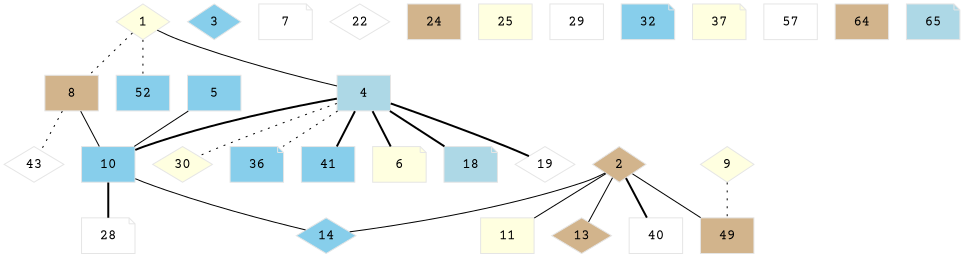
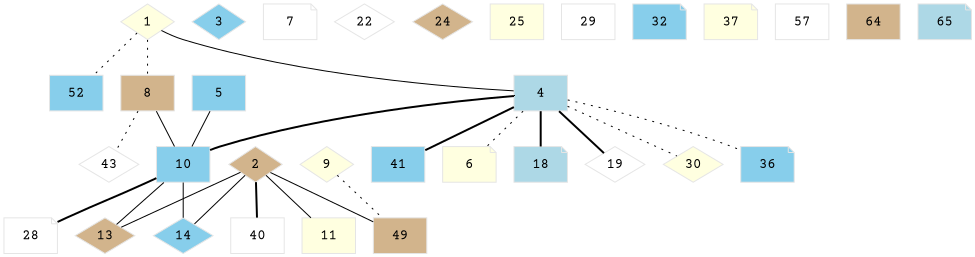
(434, 22) -> (443, 22)
(382, 129) -> (505, 129)
none -> (140, 203)
